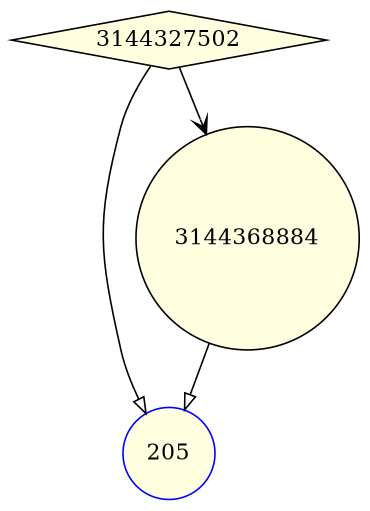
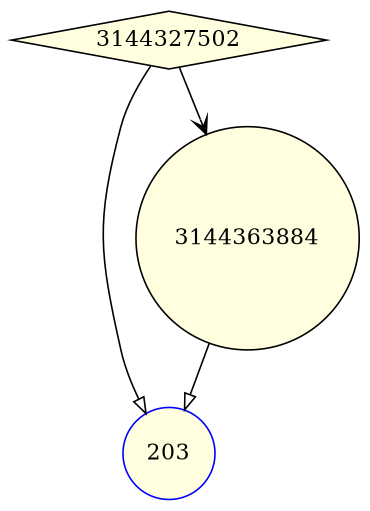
(248, 238) -> (248, 238)
(169, 453) -> (169, 453)
